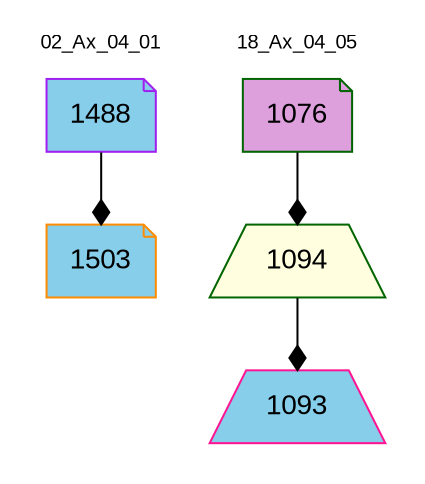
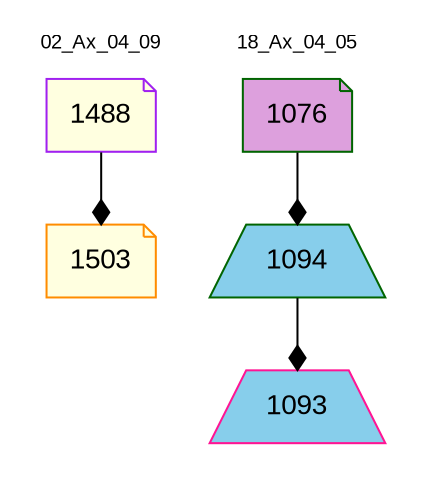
(101, 44) -> (101, 44)
(101, 115) -> (101, 115)
(101, 261) -> (101, 261)
(297, 261) -> (297, 261)
